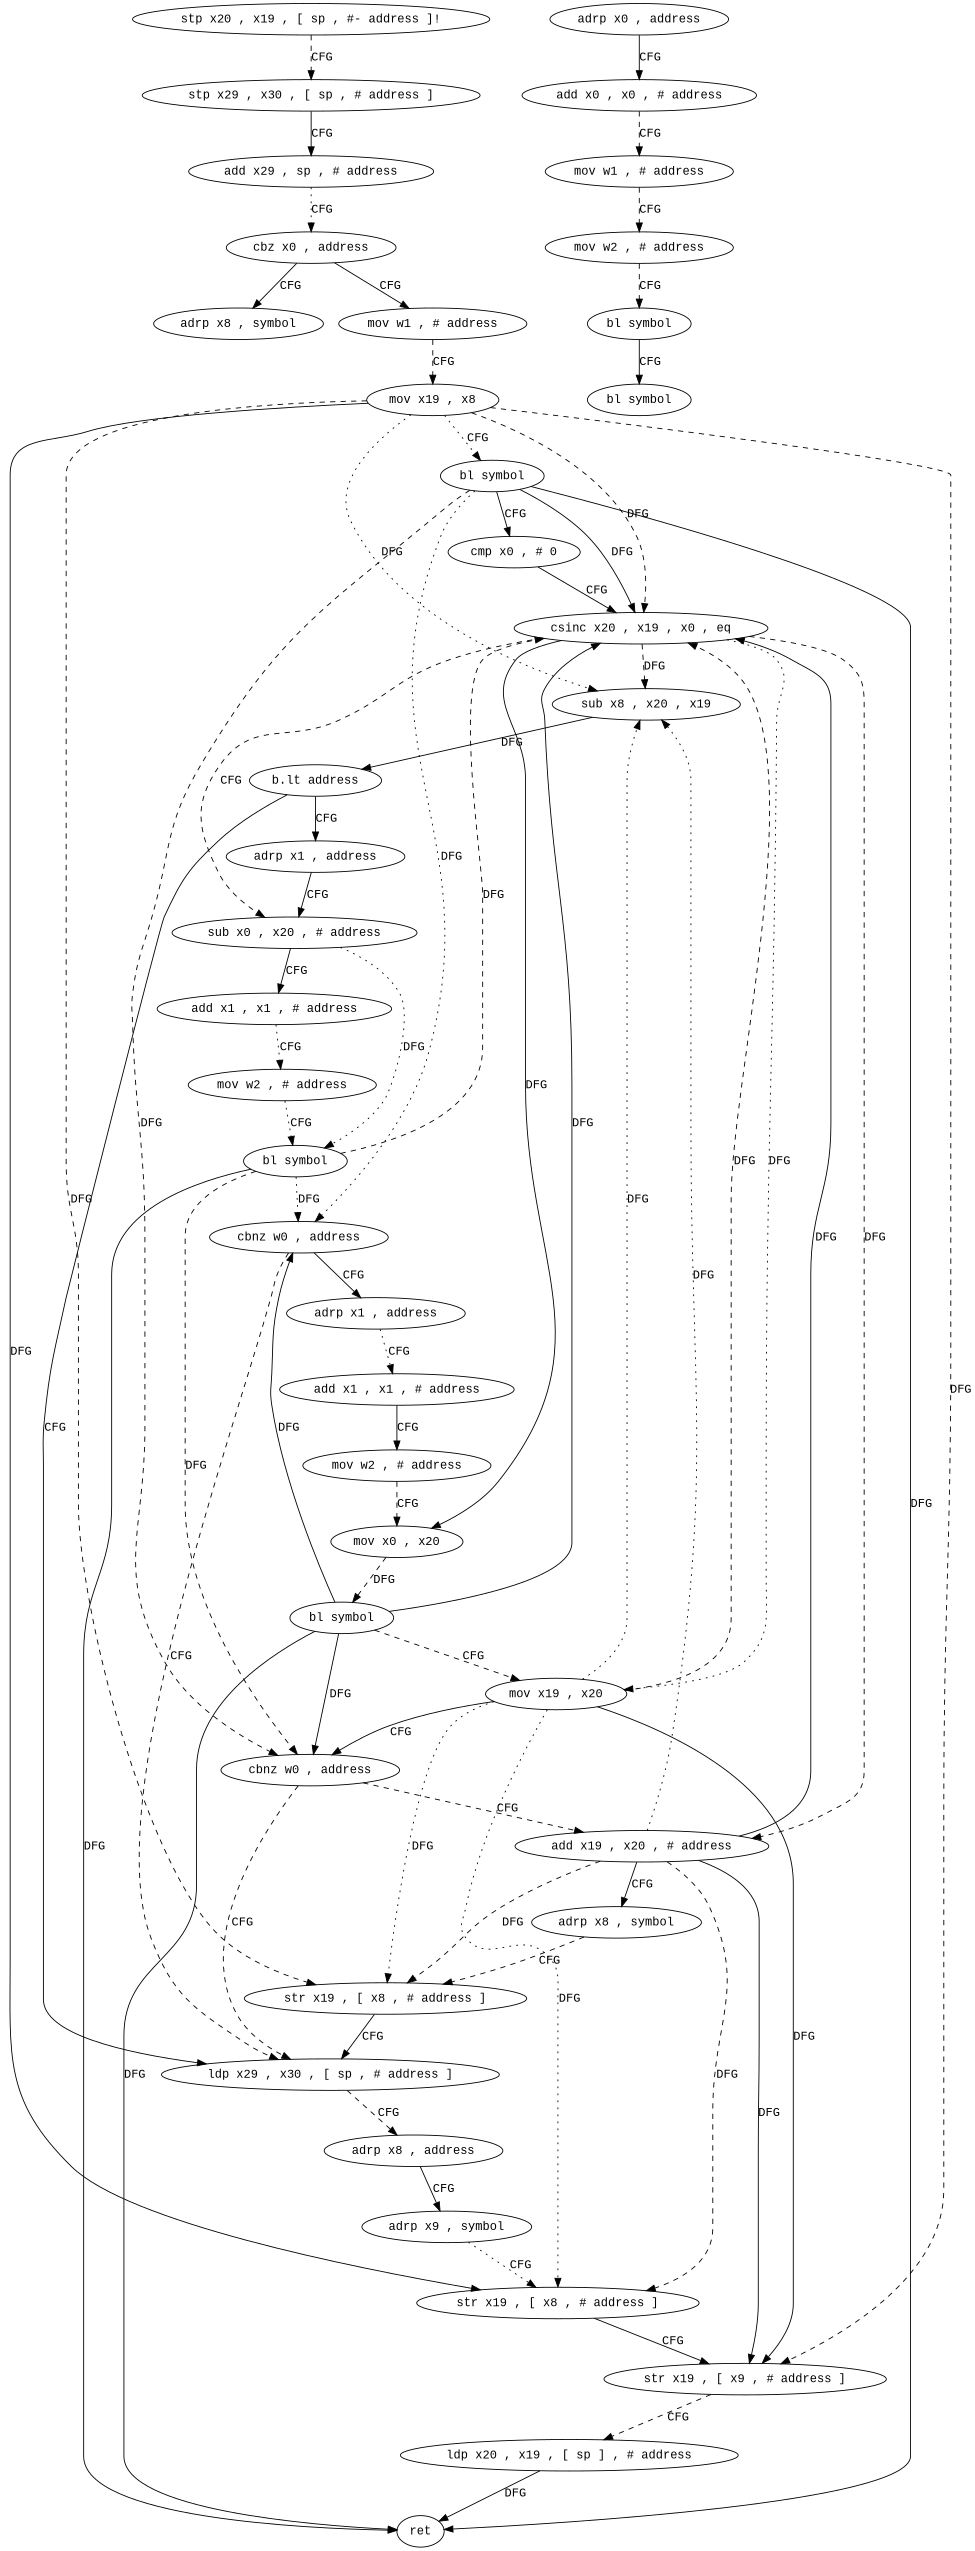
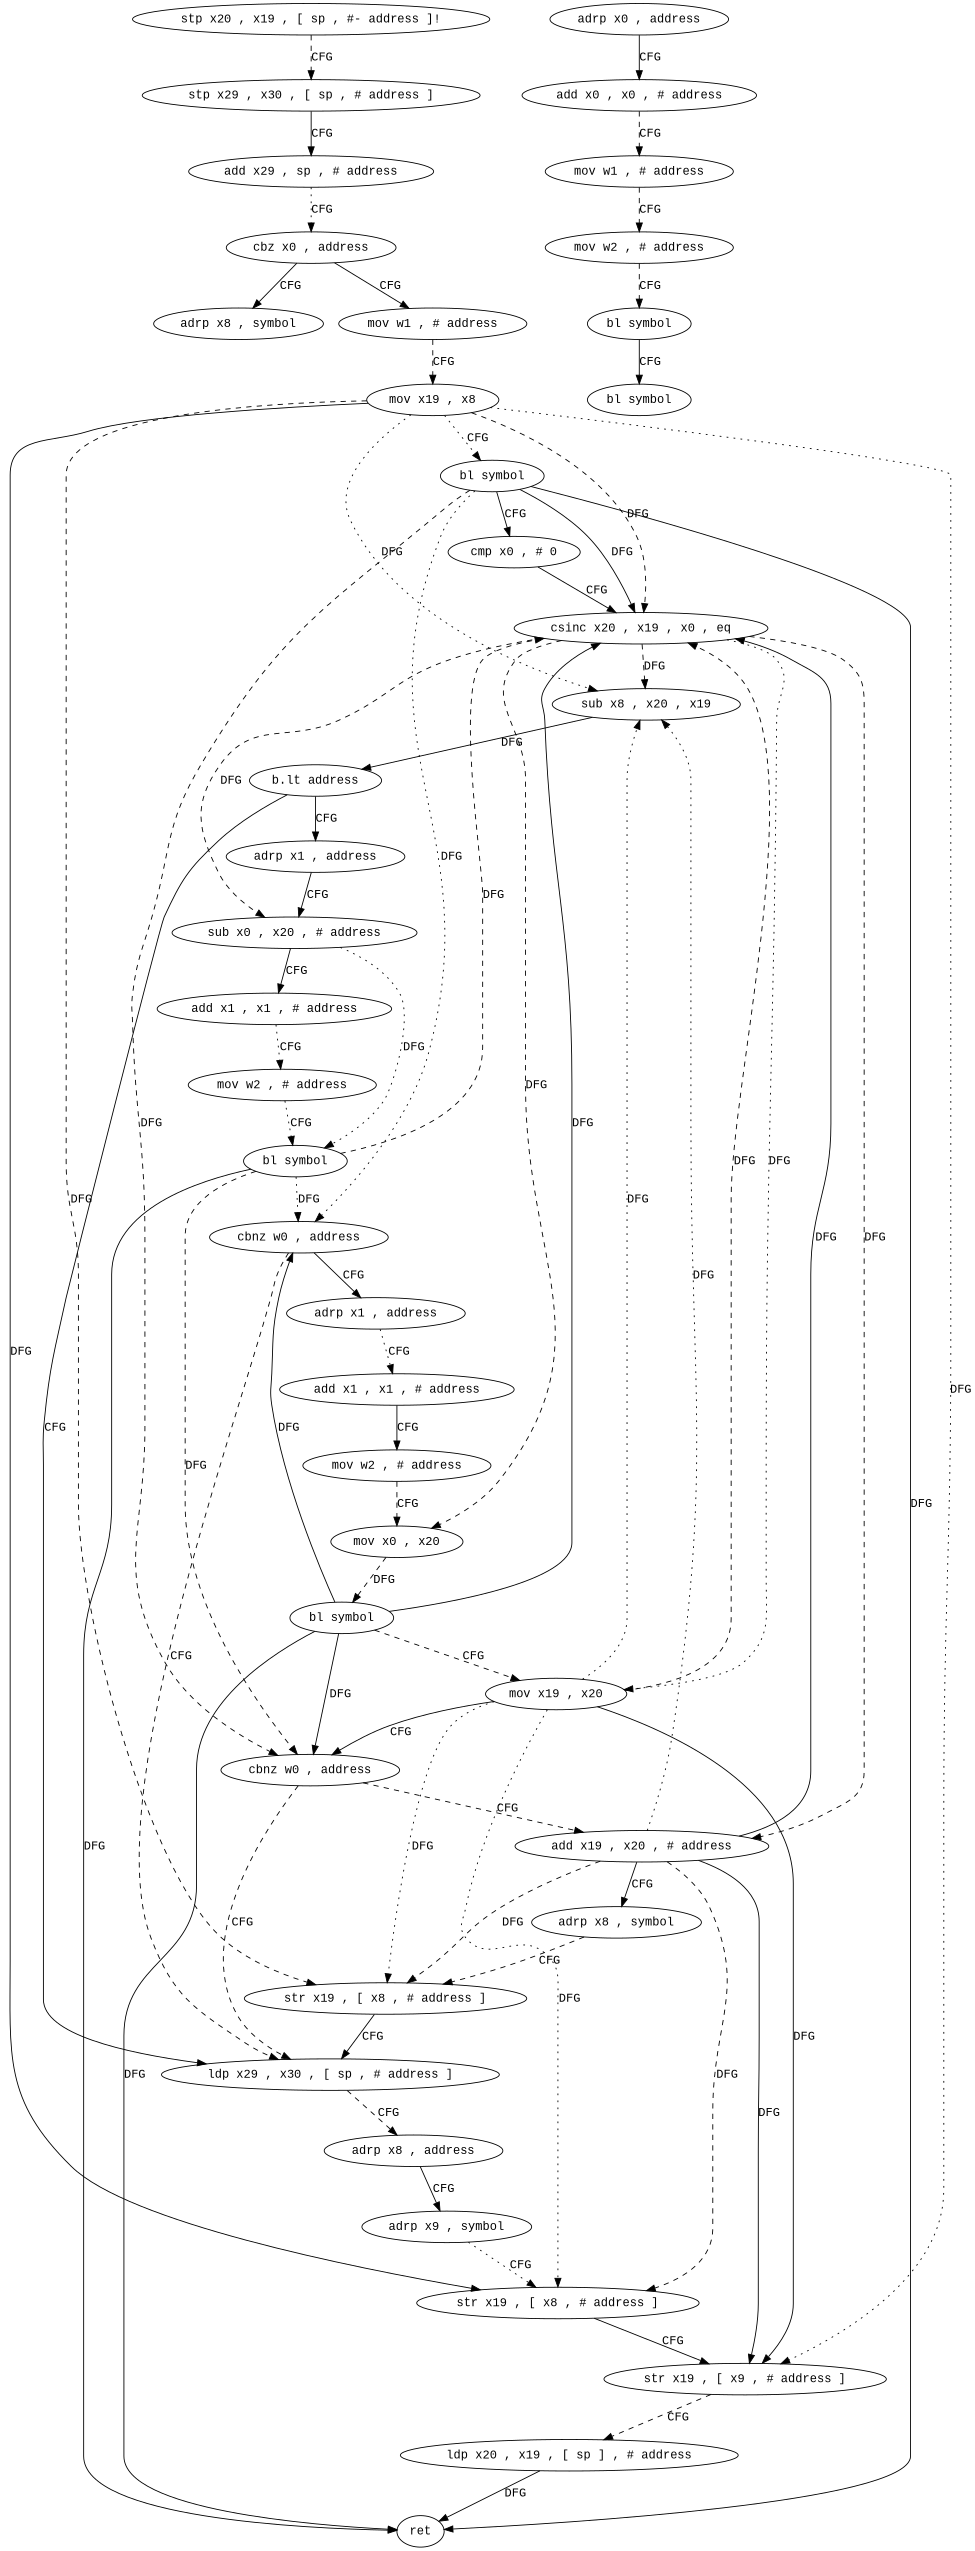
(231, 780) -> (231, 780)
(526, 1087) -> (526, 1087)
(951, 1221) -> (951, 1221)
